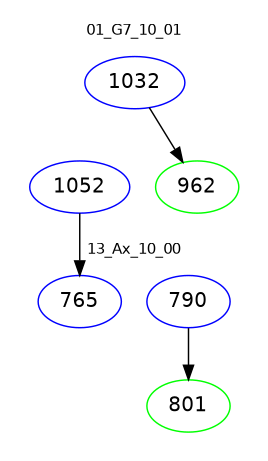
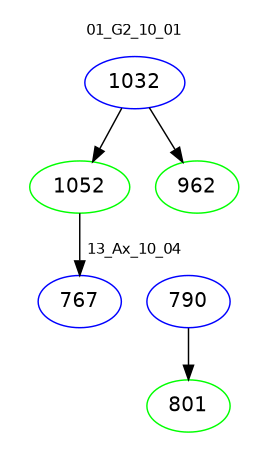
(134, 31) -> (134, 31)
none -> (111, 128)
(80, 187) -> (80, 187)
(134, 250) -> (134, 250)
(80, 302) -> (80, 302)
